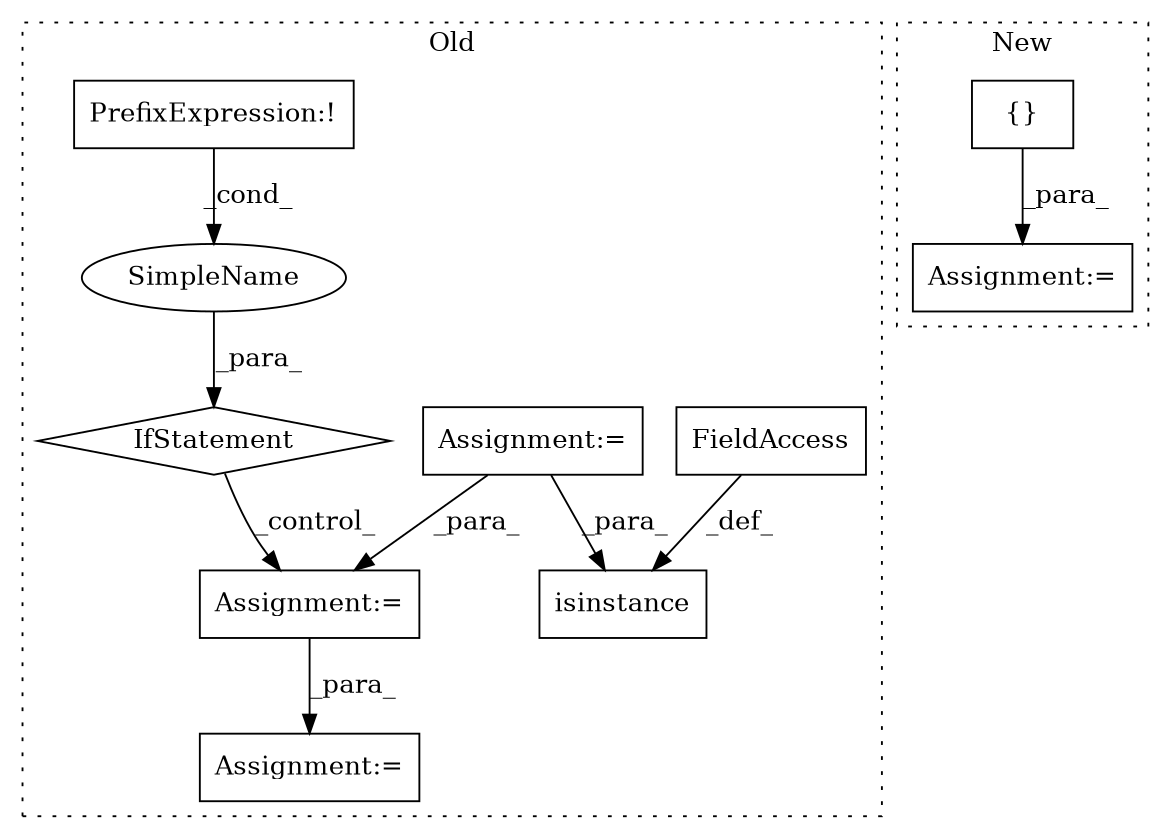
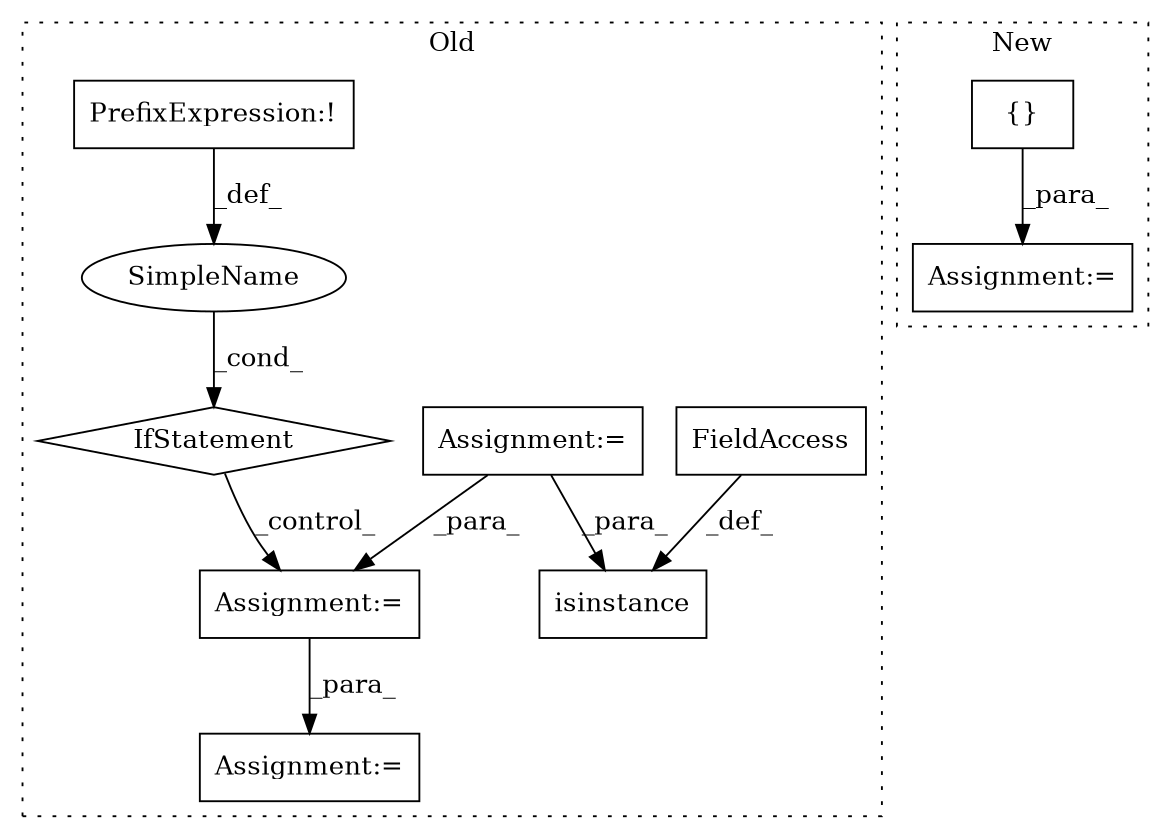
(249, 196) -> (249, 196)
(259, 359) -> (259, 359)
